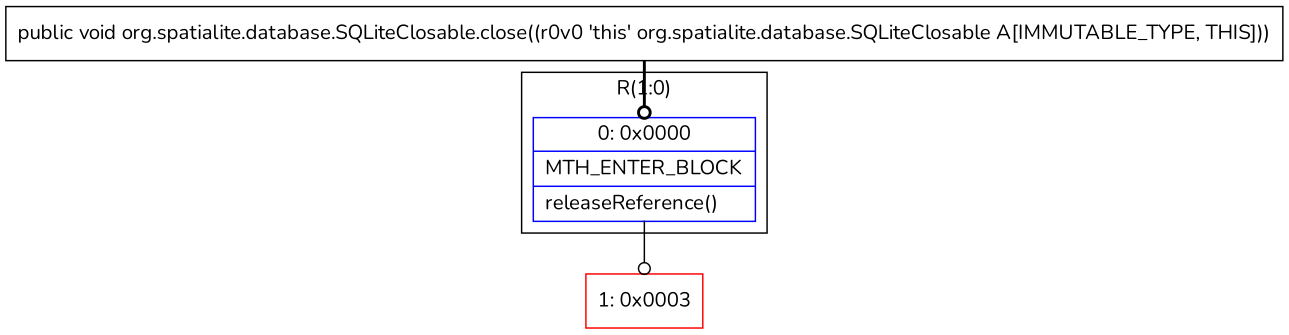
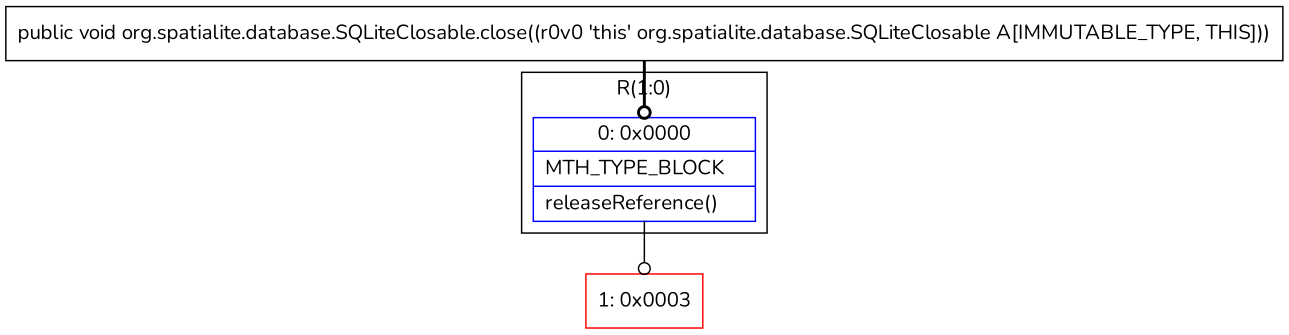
(644, 168) -> (636, 168)
